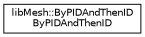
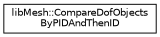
(72, 19) -> (80, 19)
